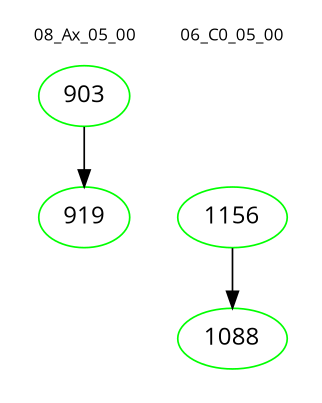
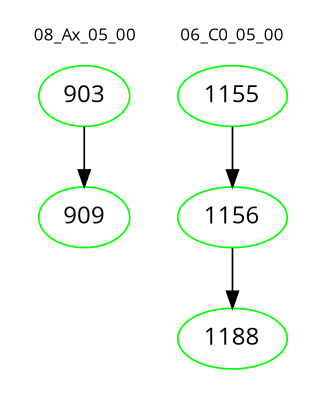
none -> (232, 96)
(84, 217) -> (84, 217)
(232, 339) -> (232, 339)
